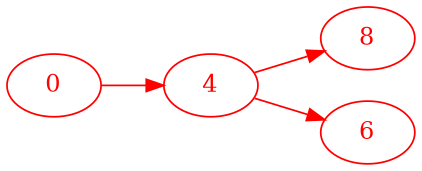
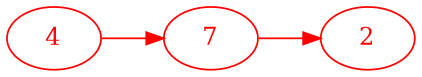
(368, 38) -> none
none -> (368, 38)
(54, 85) -> none
(368, 132) -> (211, 38)
